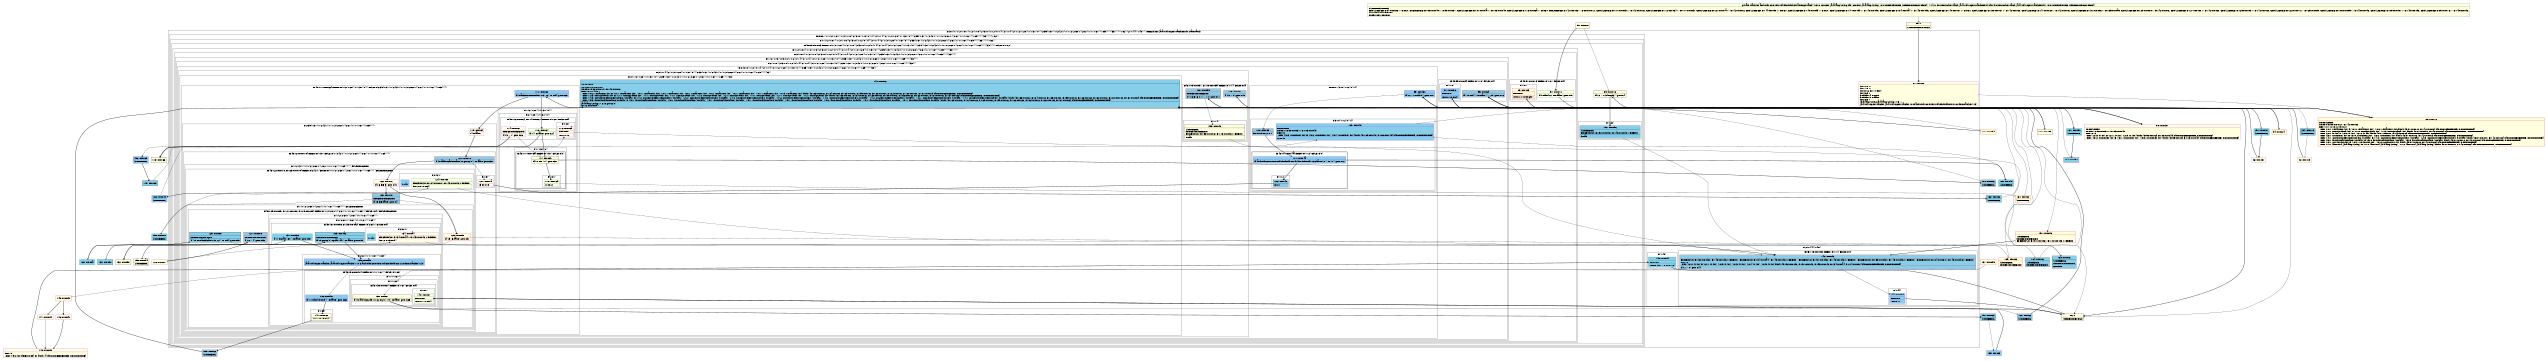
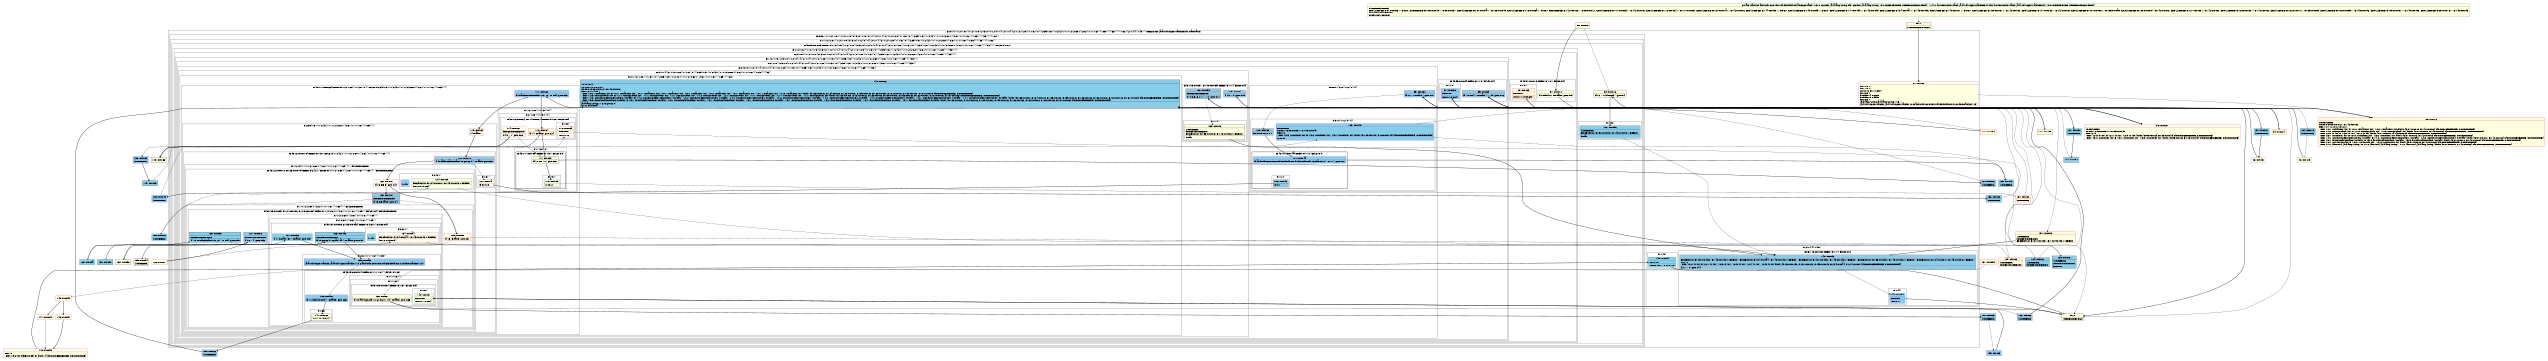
(1447, 94) -> (1447, 94)
(542, 132) -> (542, 132)
(1511, 167) -> (1511, 167)
(1290, 171) -> none
